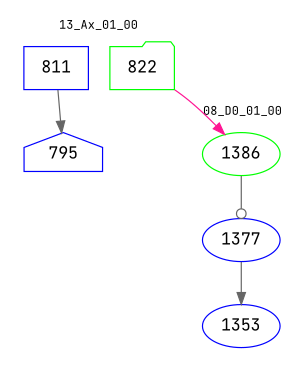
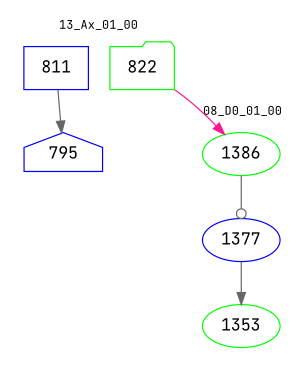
(241, 326) -> (241, 326)
